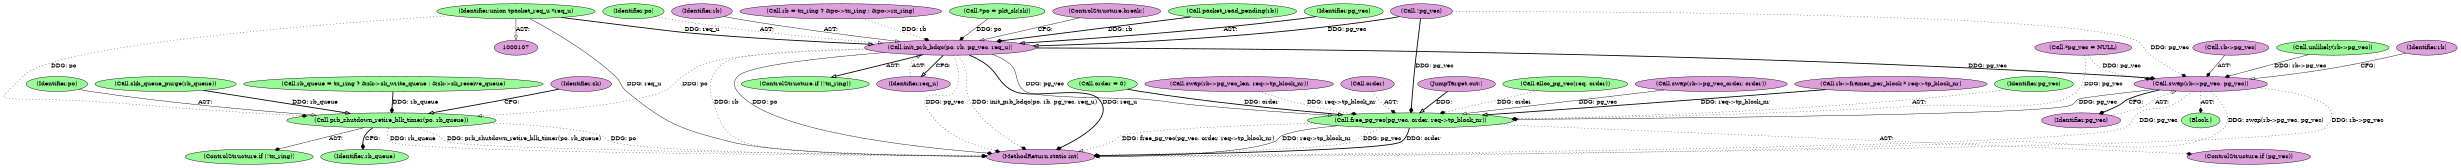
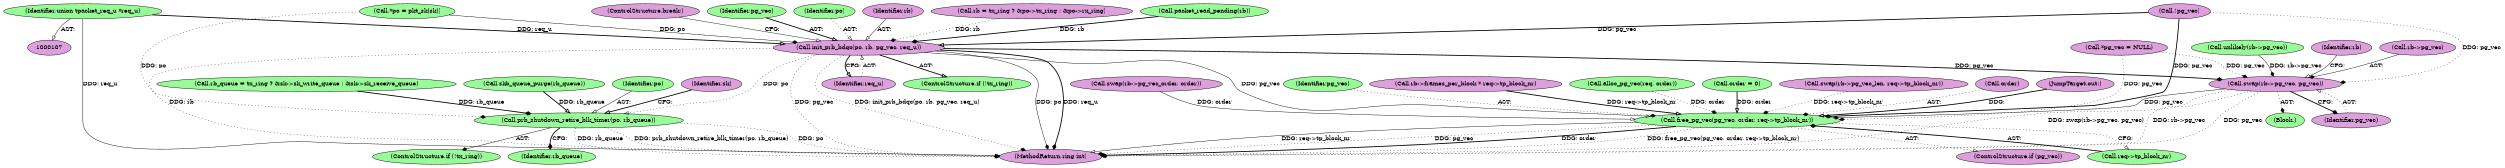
(73, 57) -> (185, 99)
(1598, 102) -> (1214, 102)
(1842, 139) -> (1881, 139)
(1041, 157) -> (1051, 157)
none -> (2137, 157)
